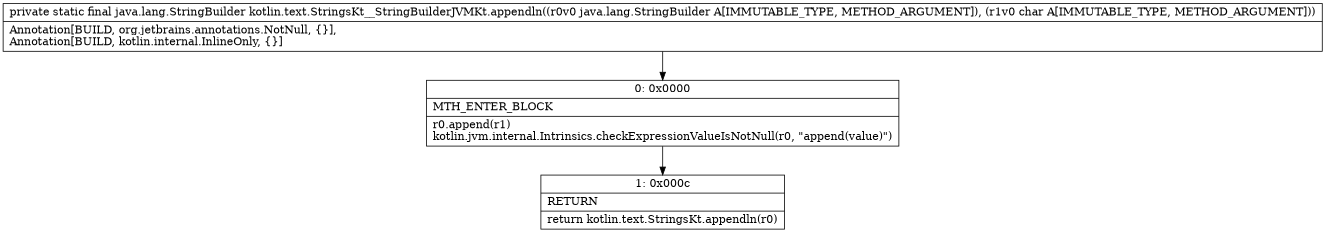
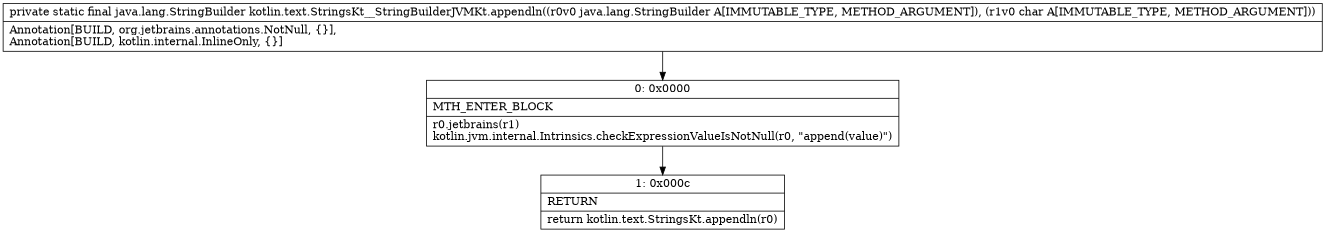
(472, 125) -> (476, 125)
